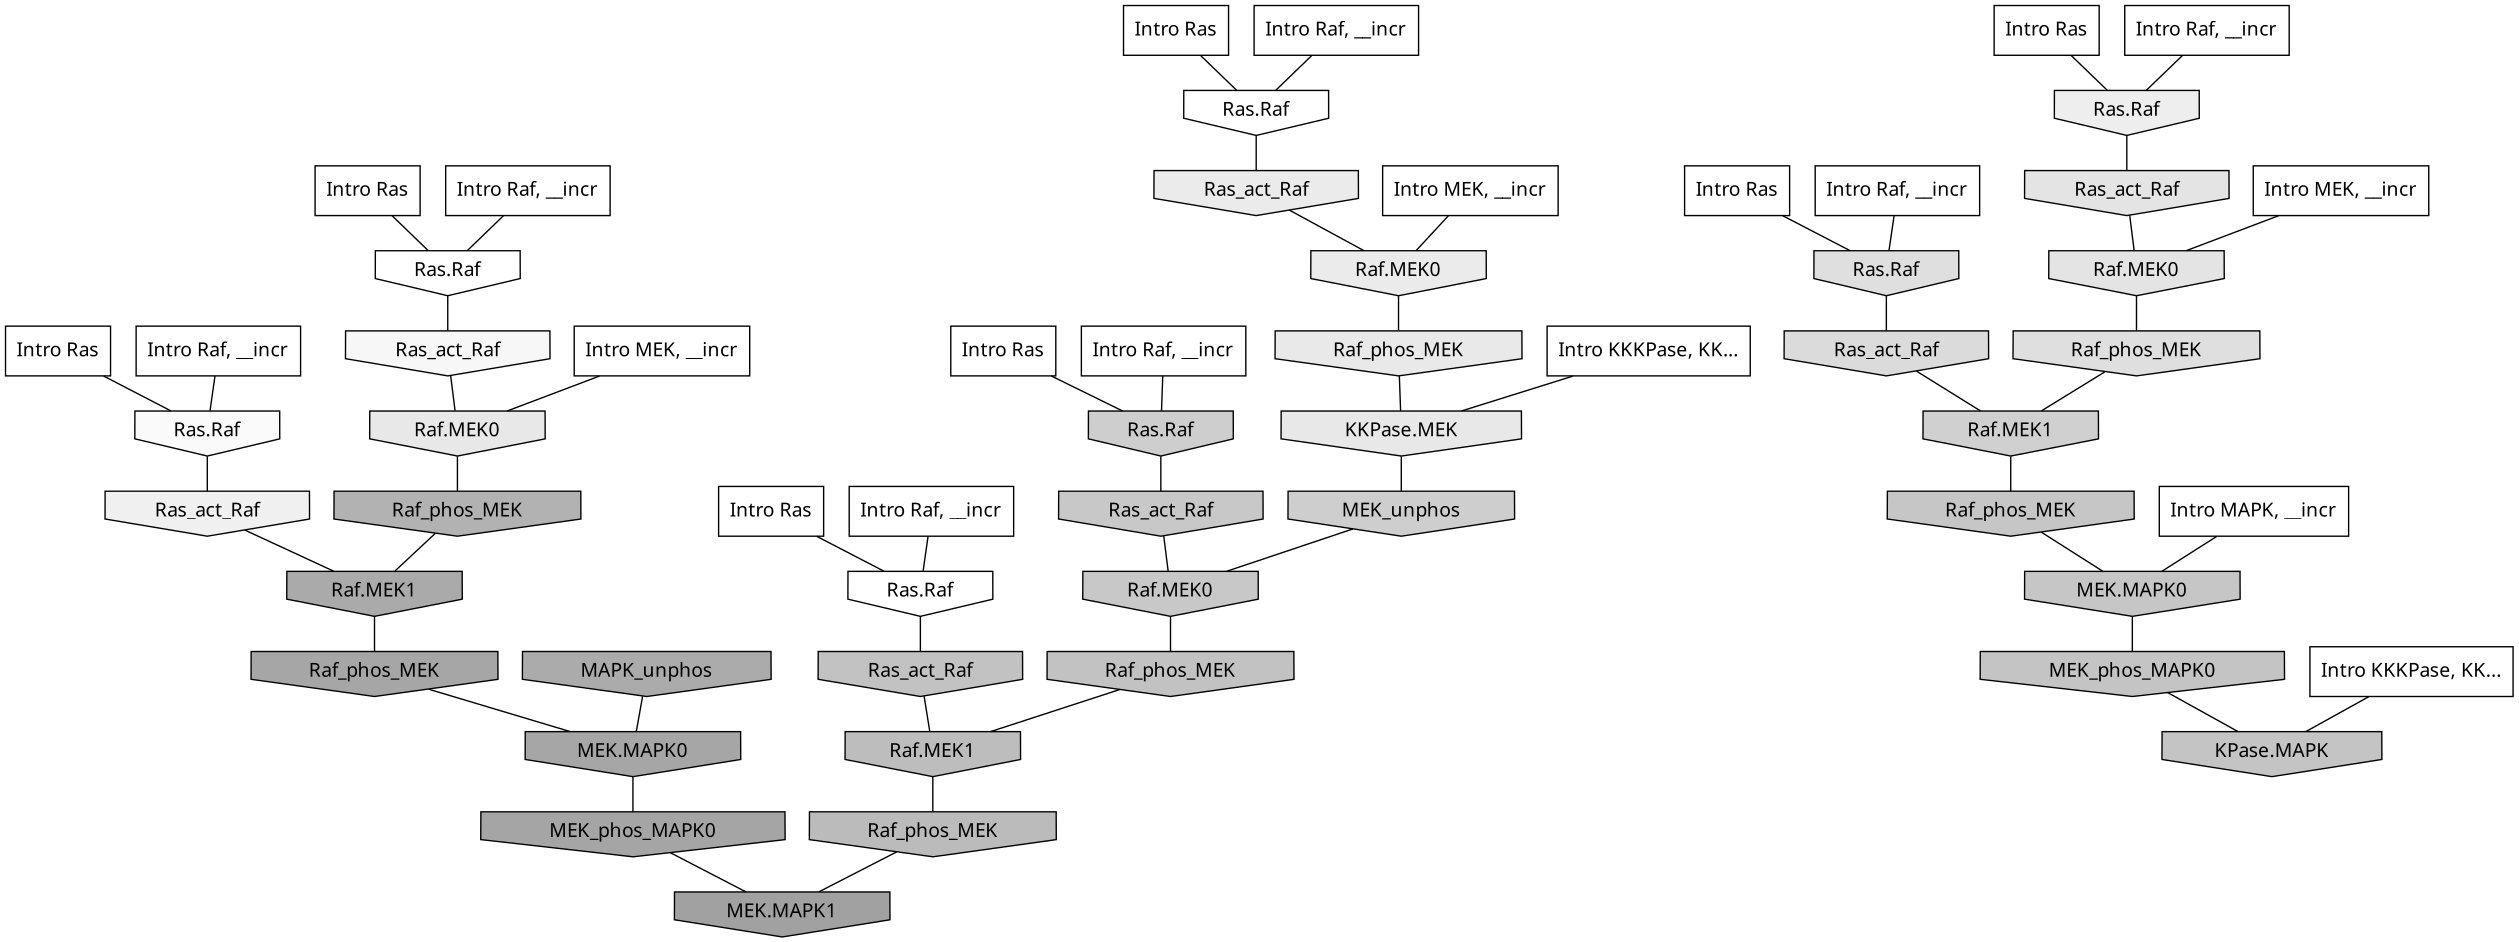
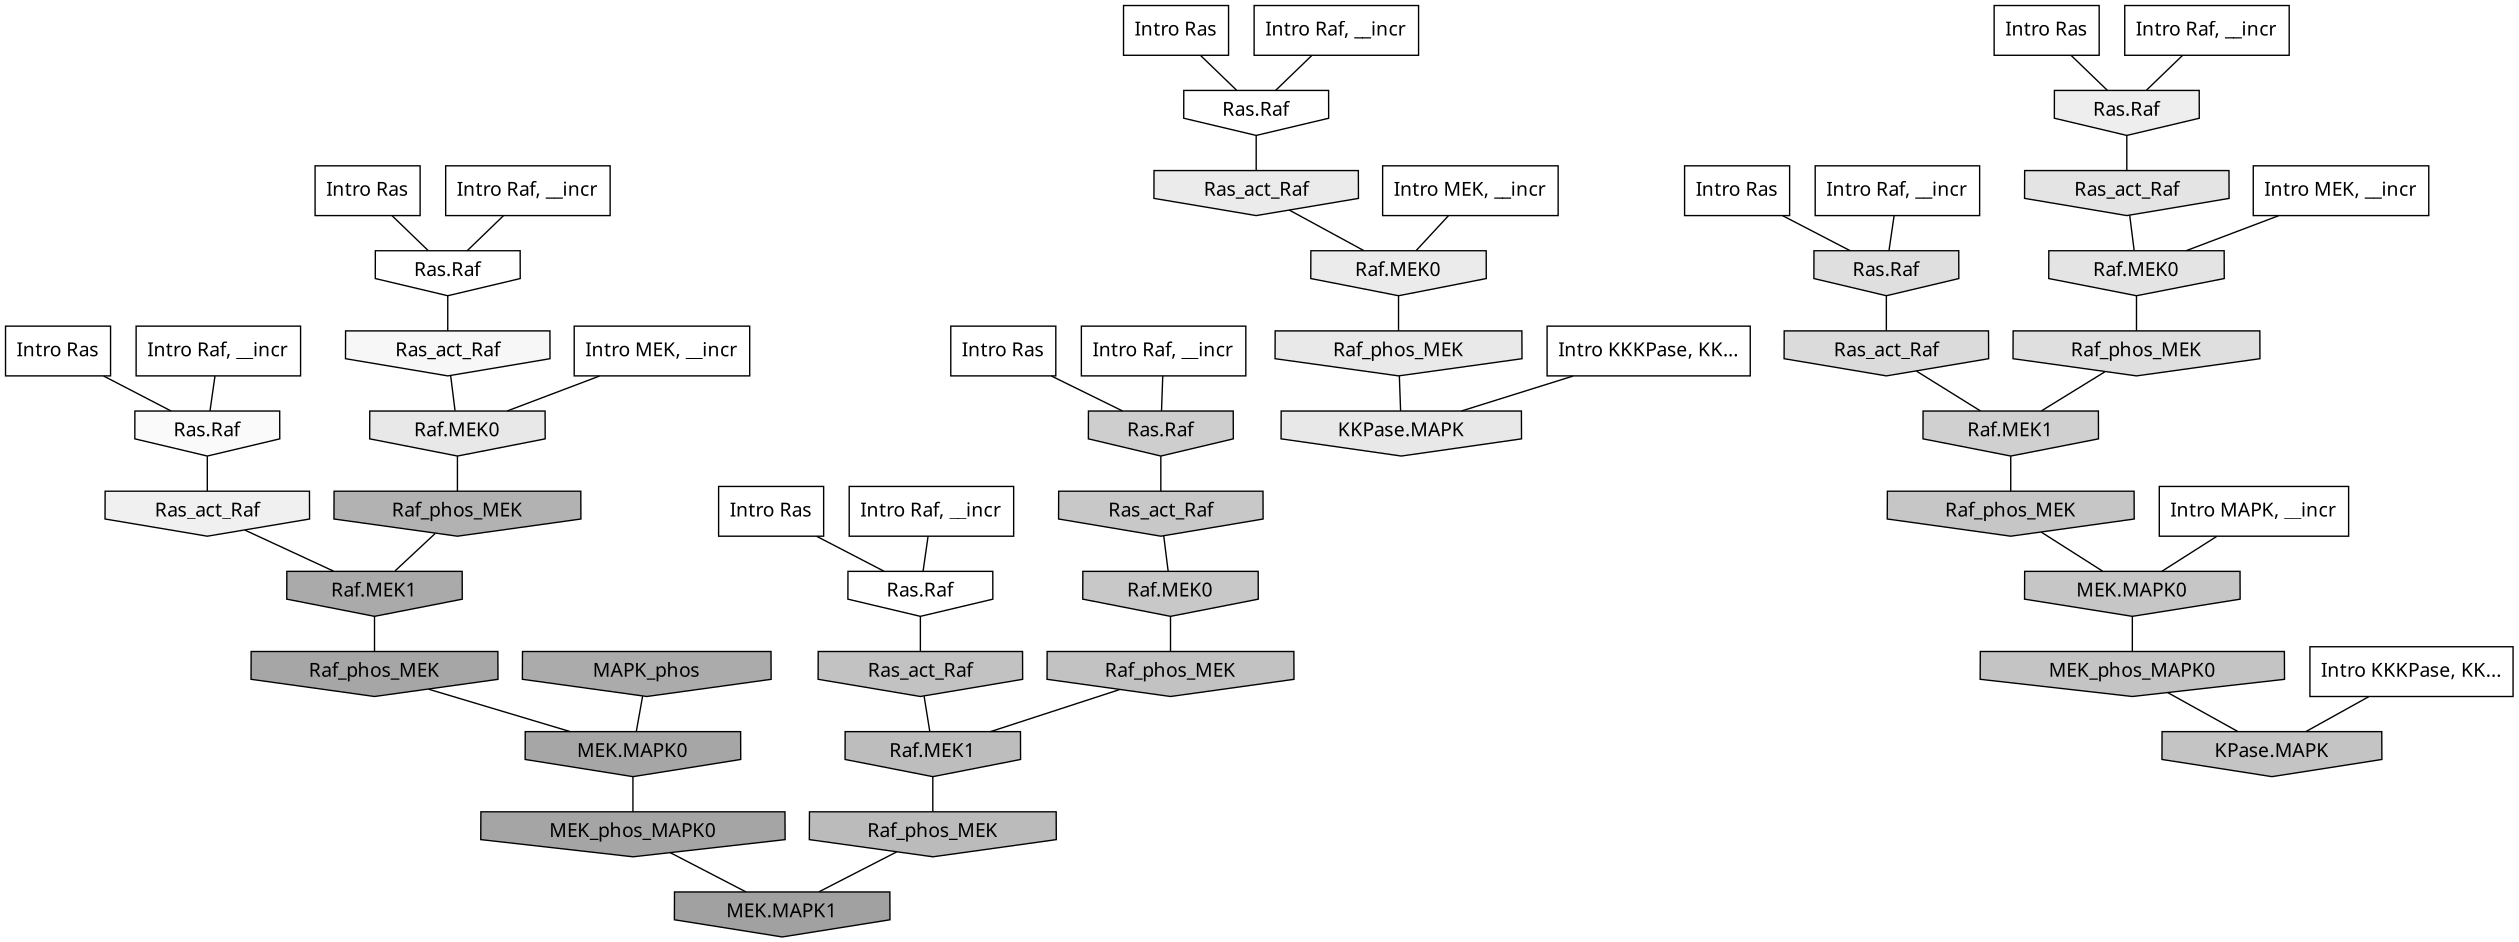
(1401, 431) -> (1401, 431)
(1401, 511) -> none
(647, 672) -> (647, 672)
